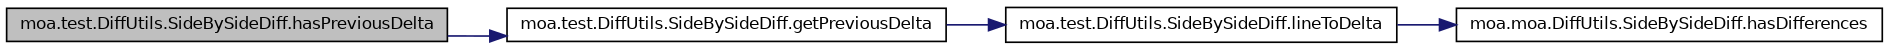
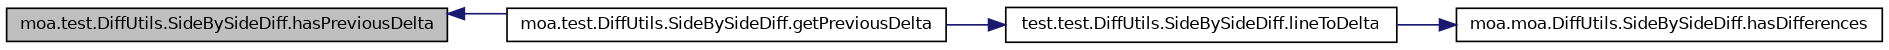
(1201, 25) -> (1201, 25)
(469, 36) -> (486, 14)
